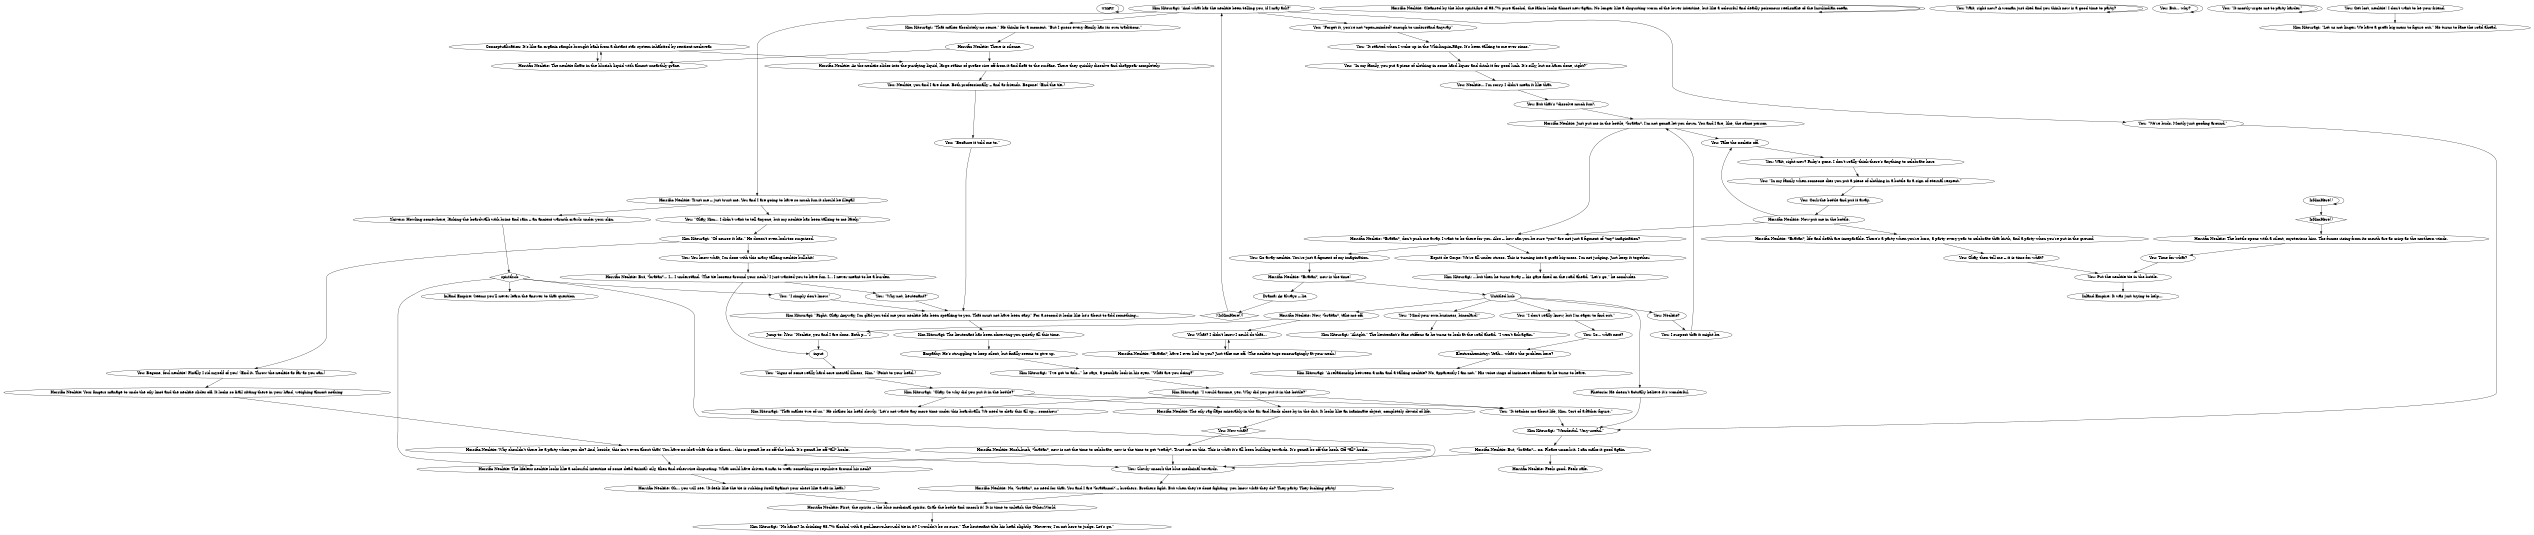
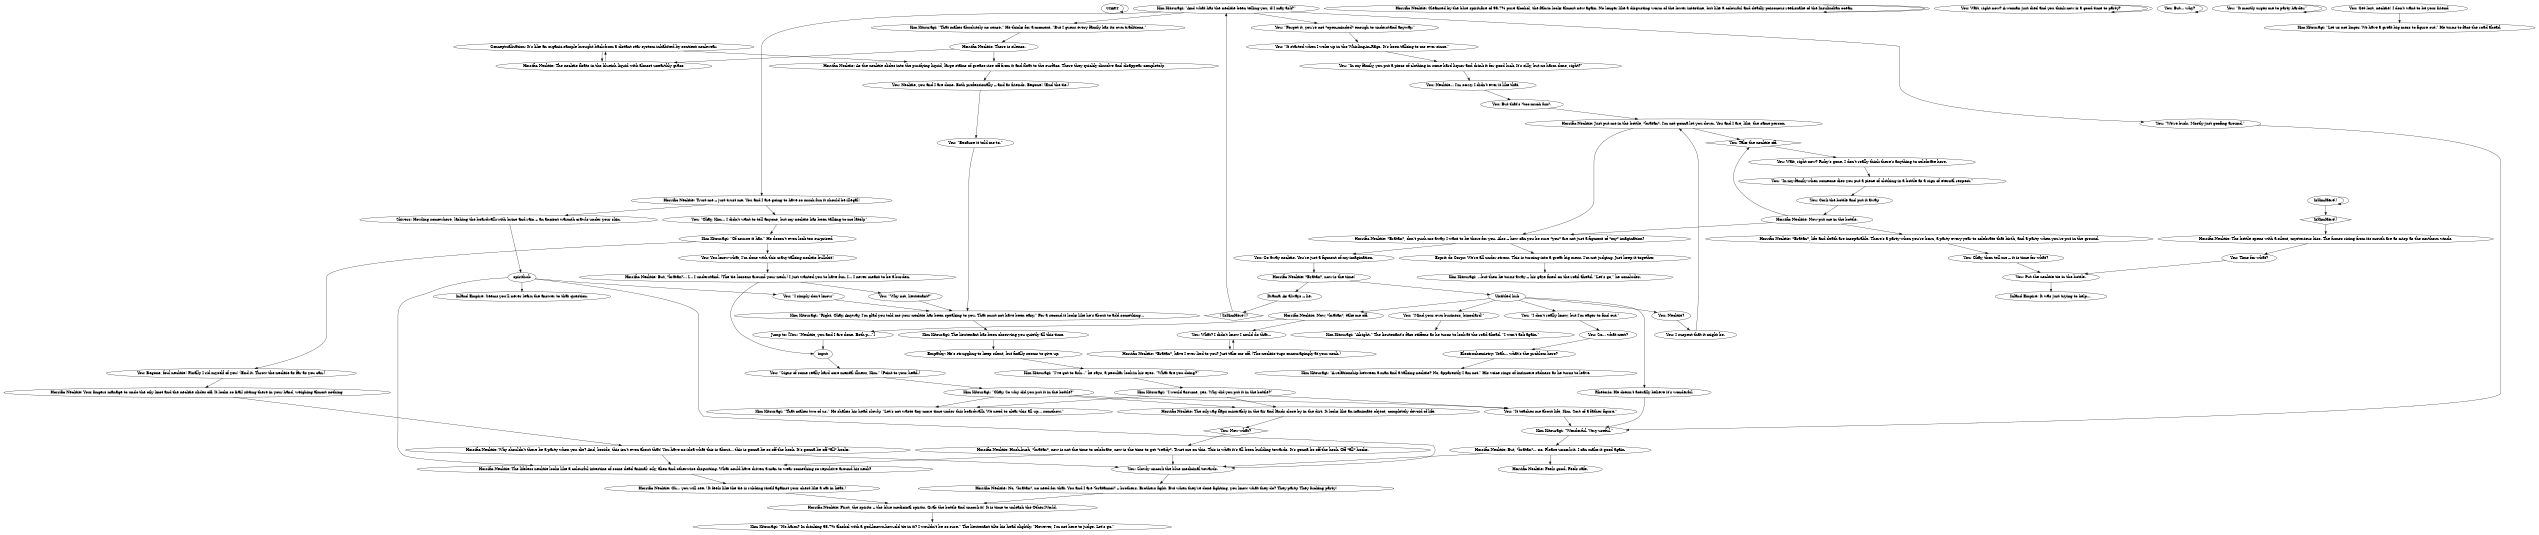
(1505, 85) -> (1473, 85)
(1561, 105) -> (1522, 105)
(1735, 143) -> (1753, 143)
(510, 277) -> (522, 277)
